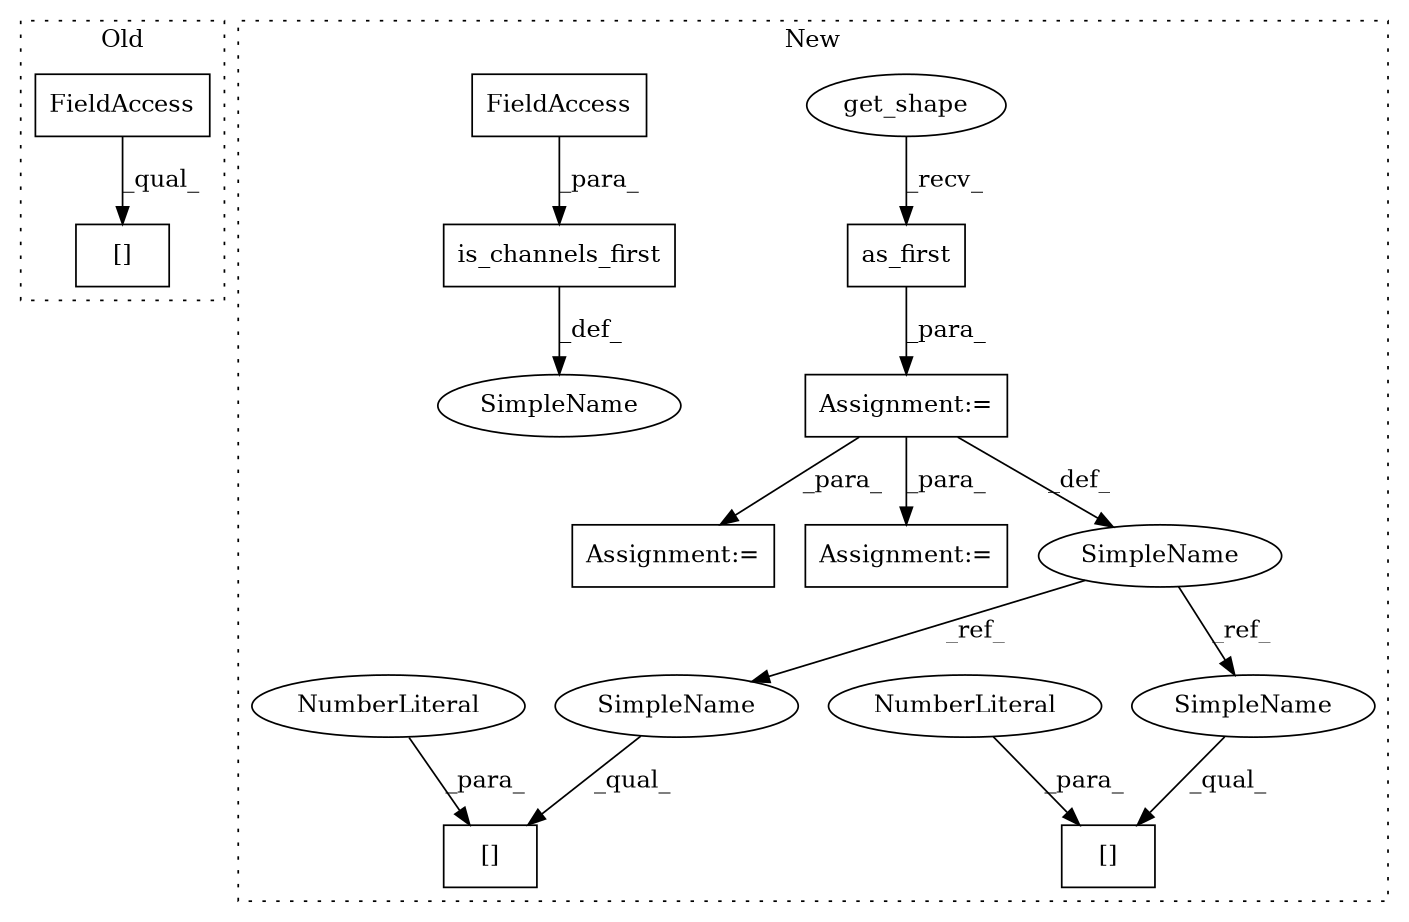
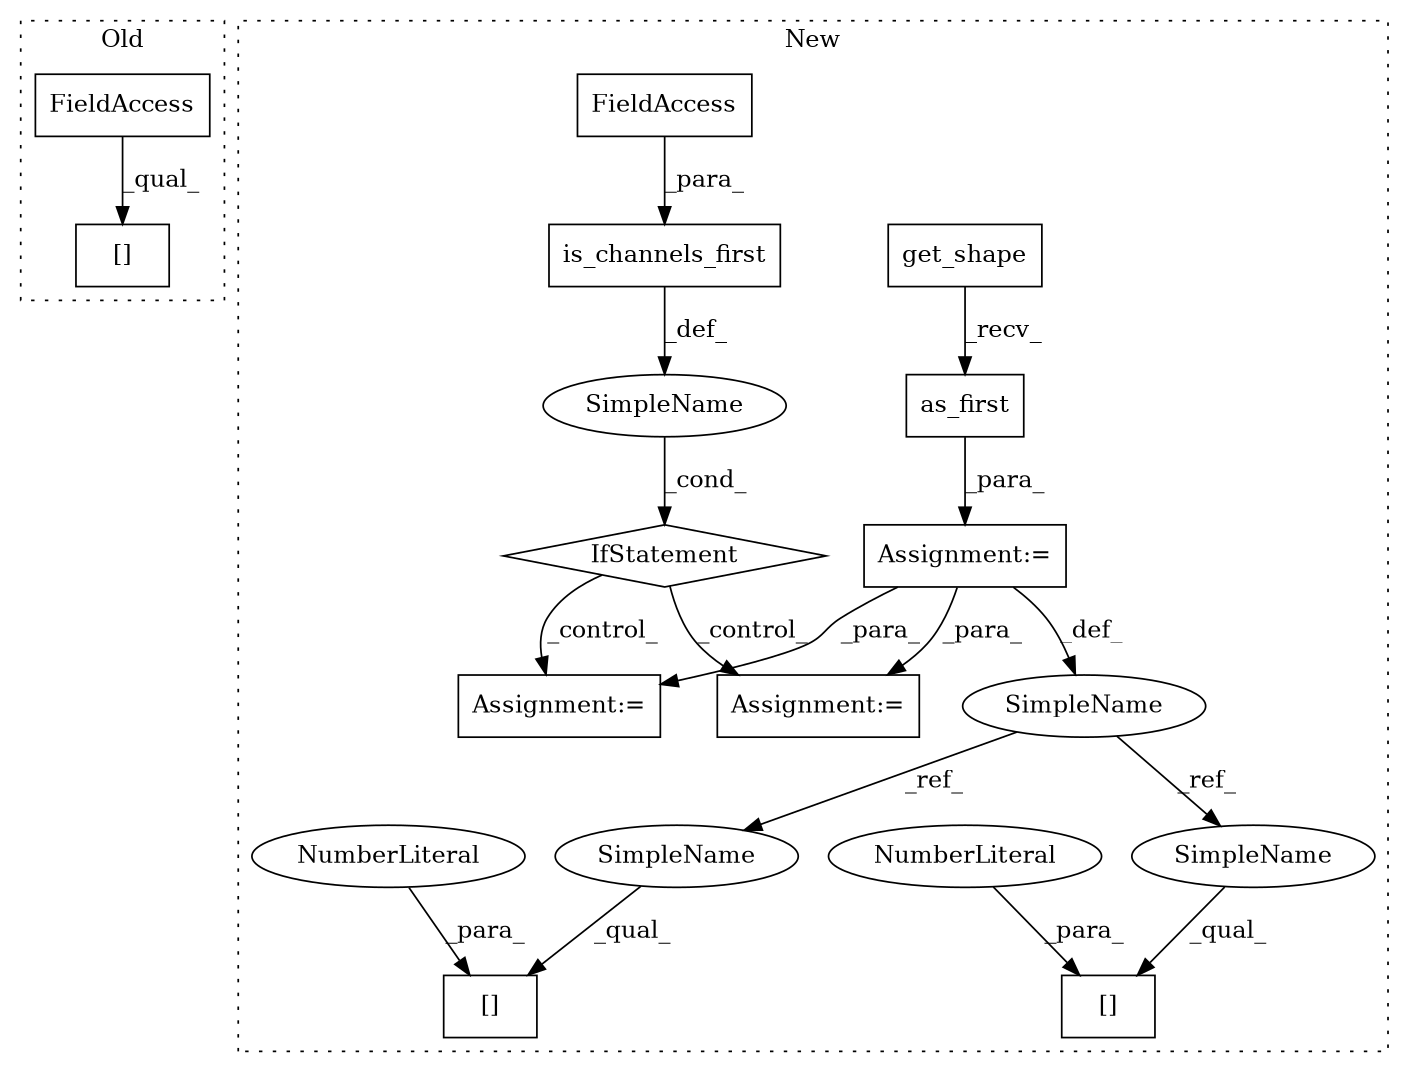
(906, 105) -> (965, 256)
none -> (665, 556)
